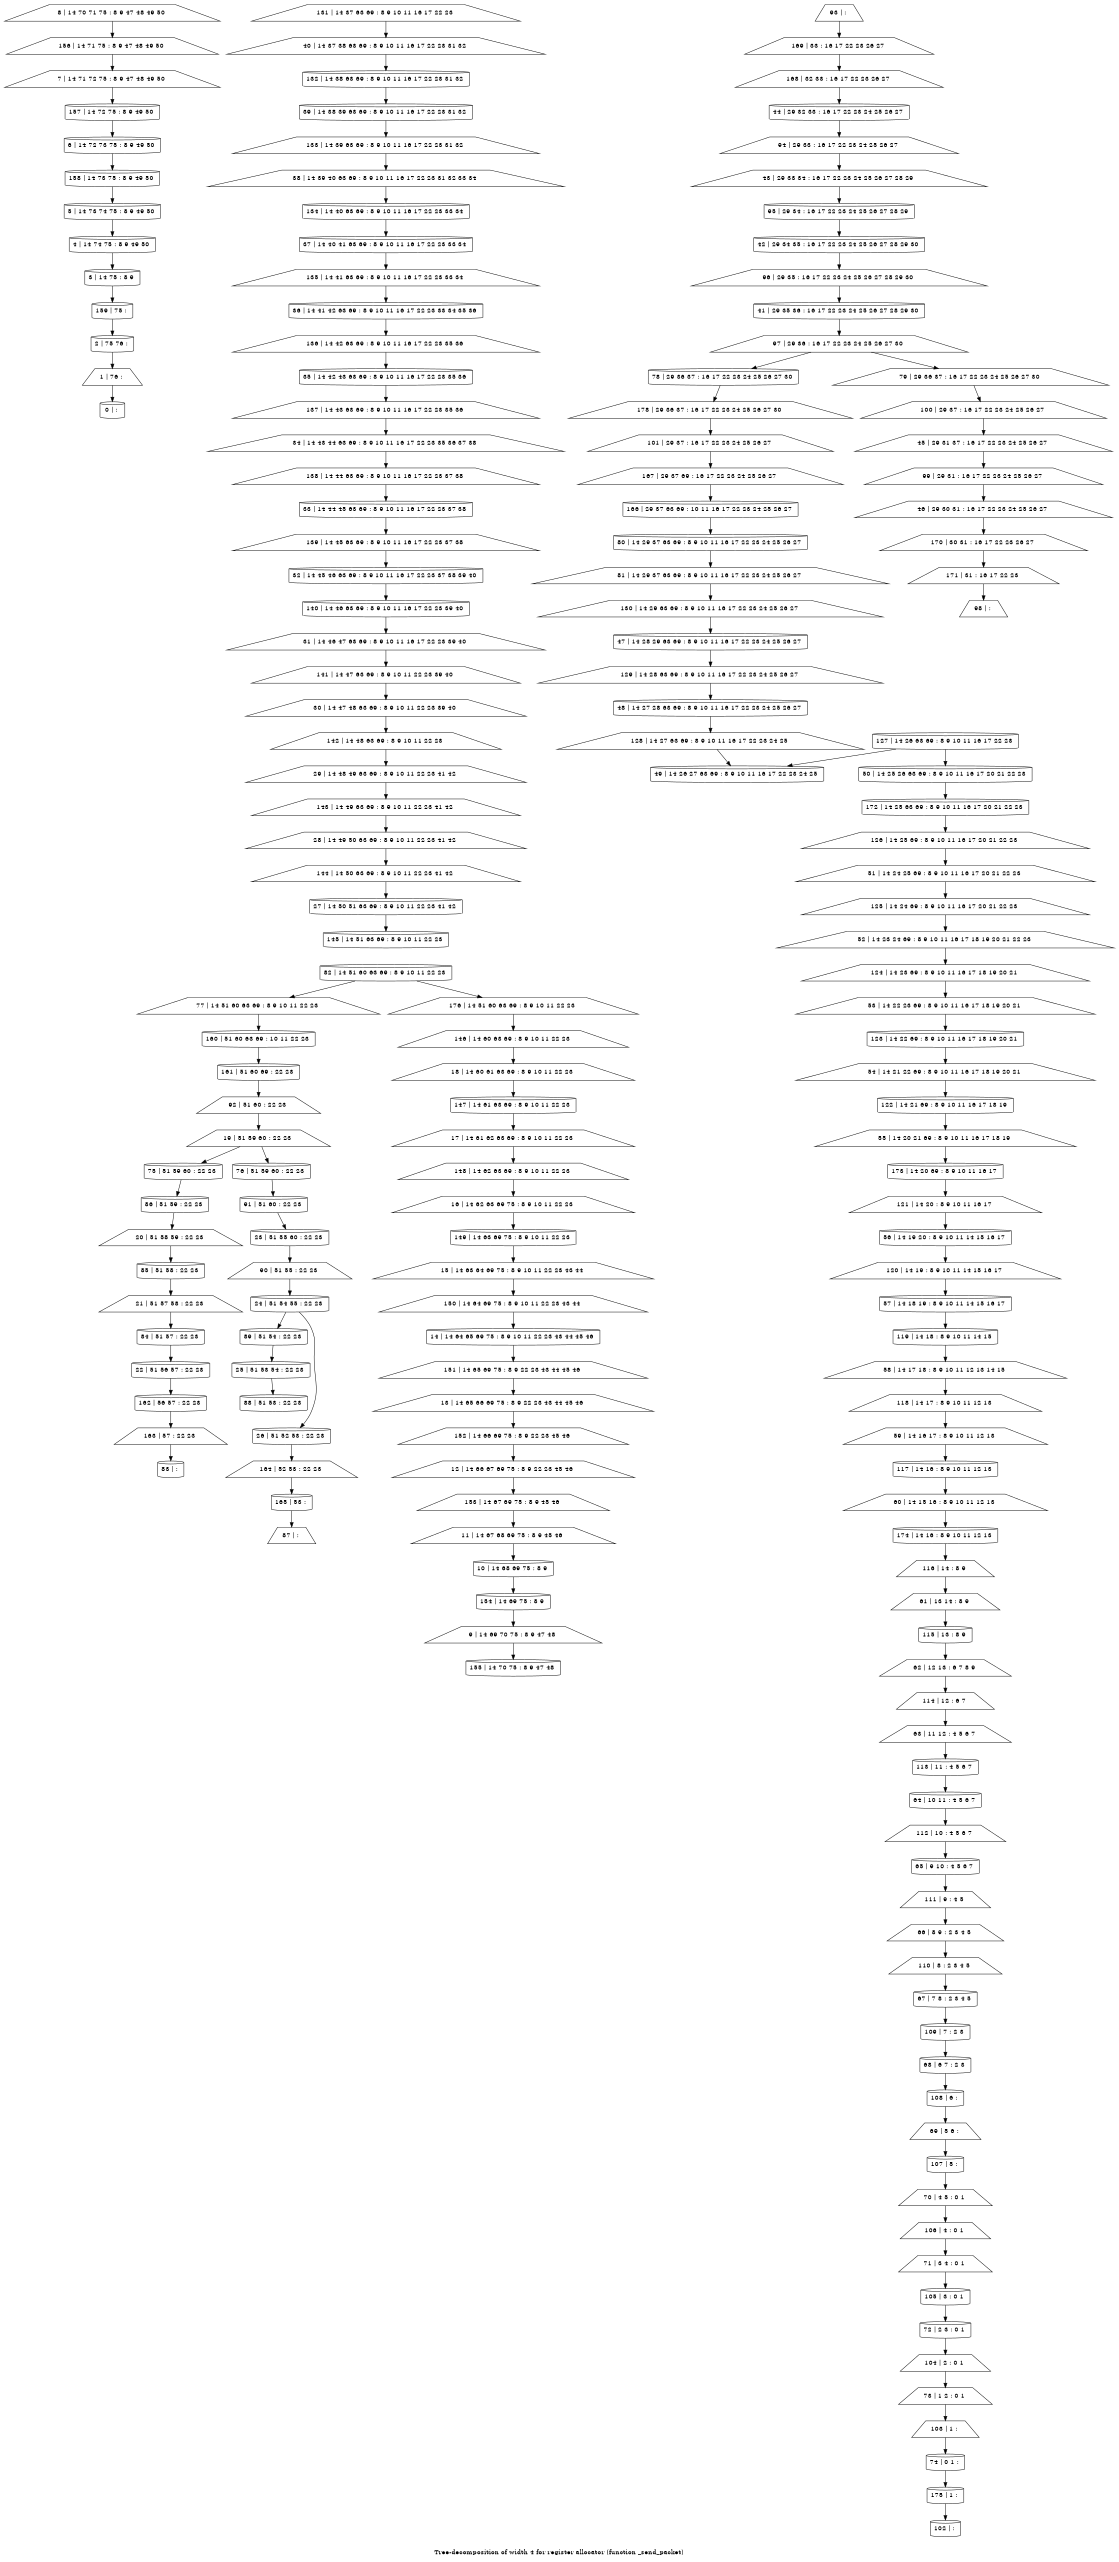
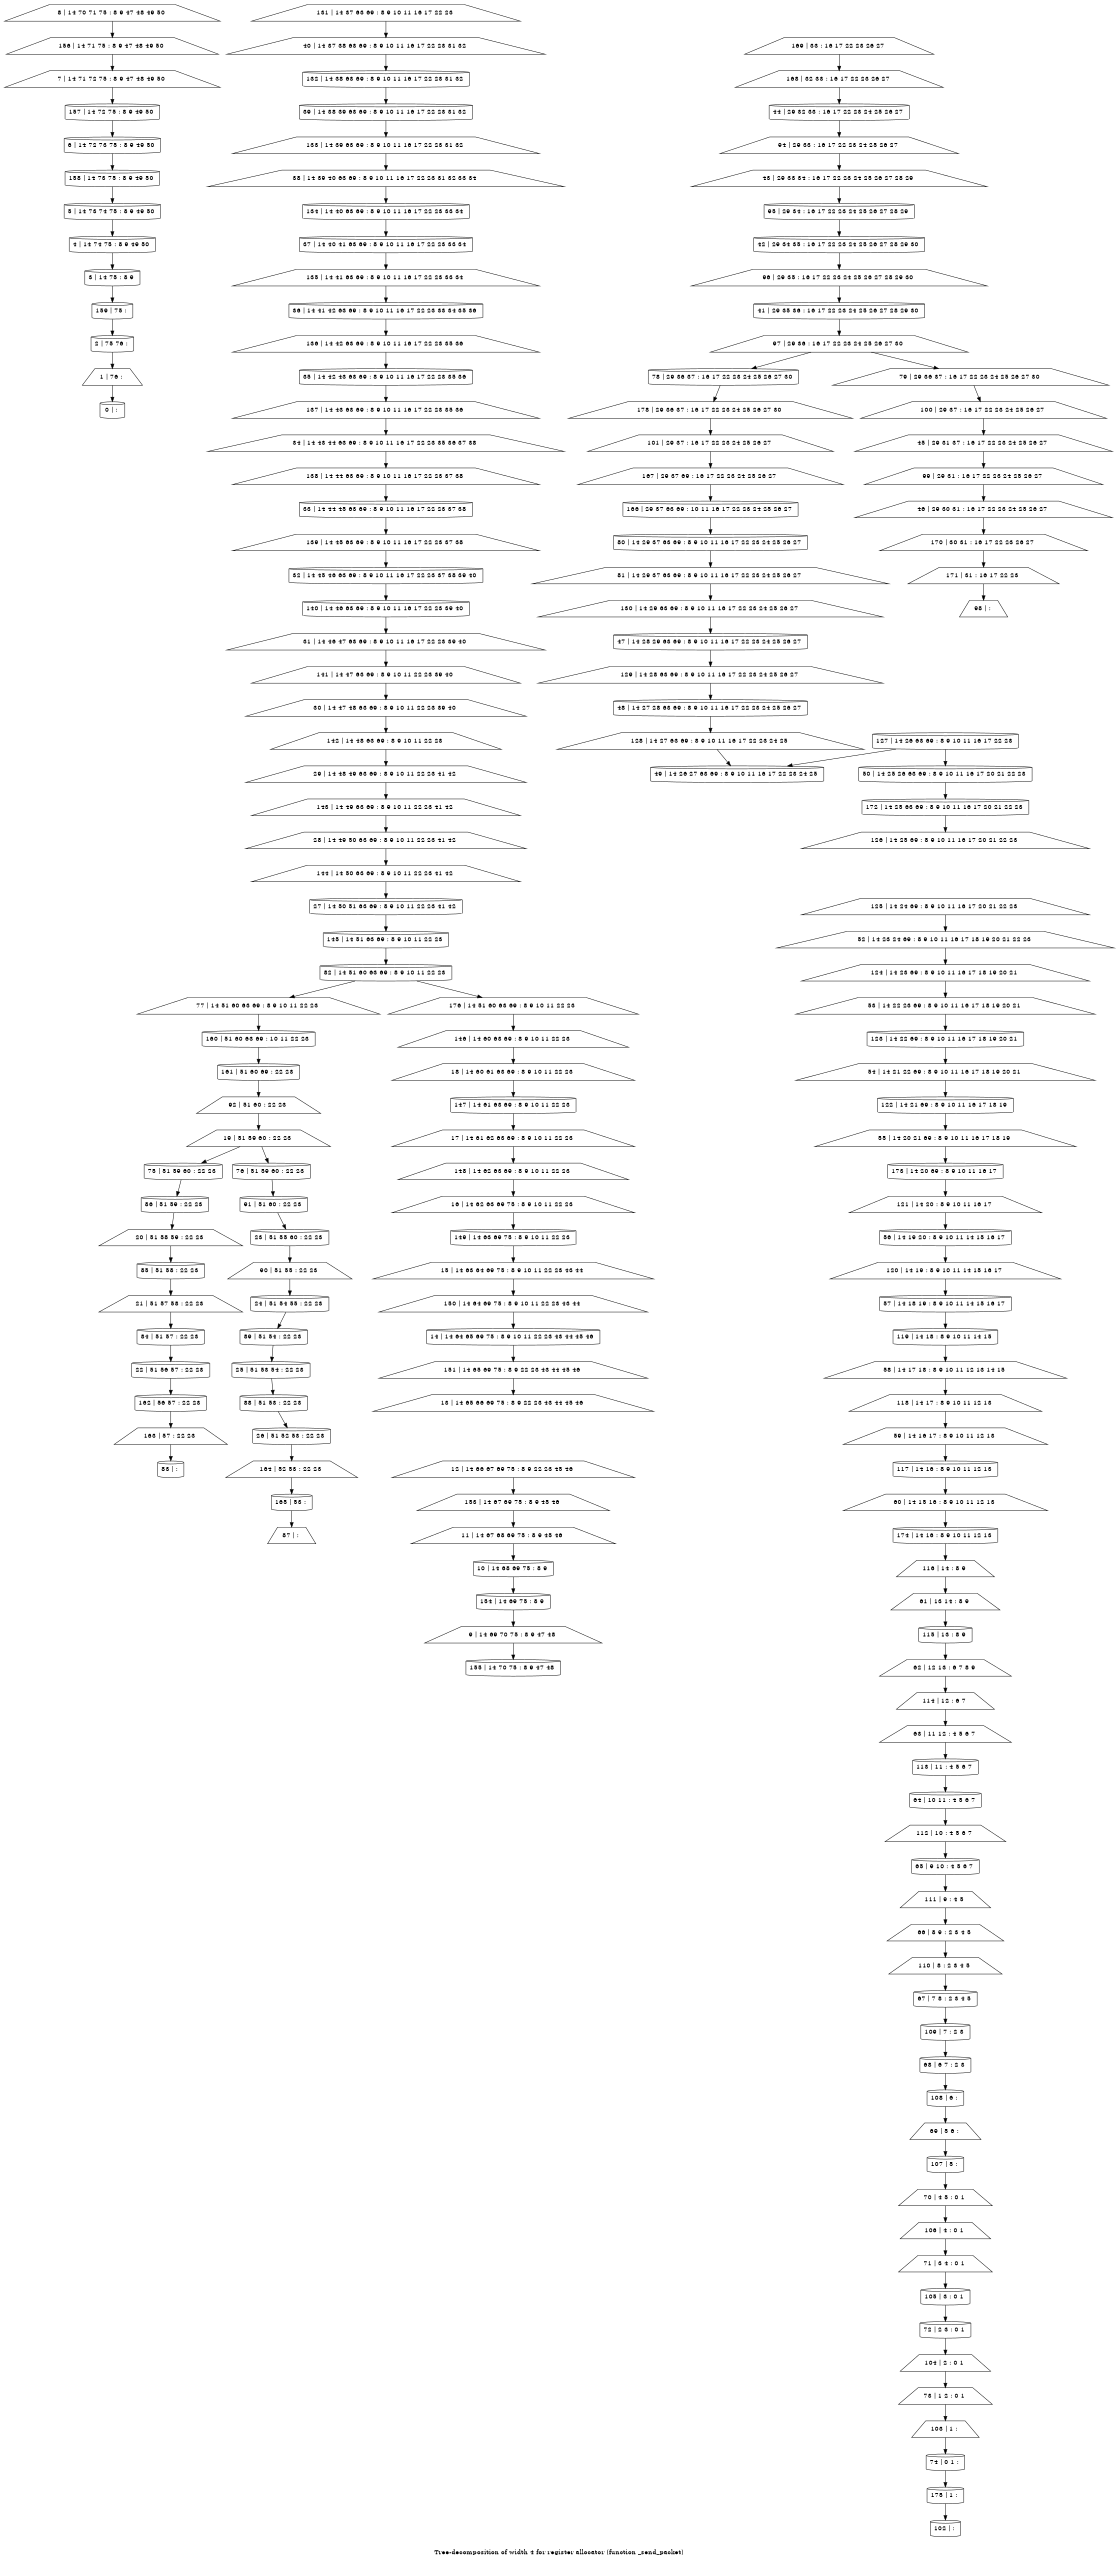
(839, 13) -> none
(945, 873) -> none
none -> (386, 954)
(315, 1367) -> (282, 1418)
(513, 1436) -> none
